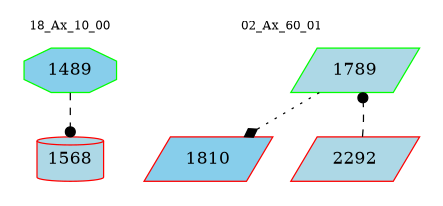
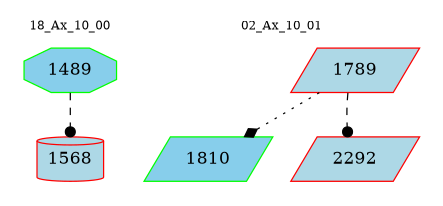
(282, 27) -> (282, 27)
(355, 70) -> (355, 70)
(363, 120) -> (347, 110)
(208, 159) -> (208, 159)
